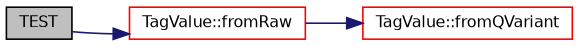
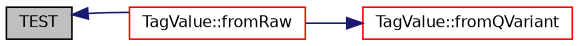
(92, 33) -> (109, 13)
